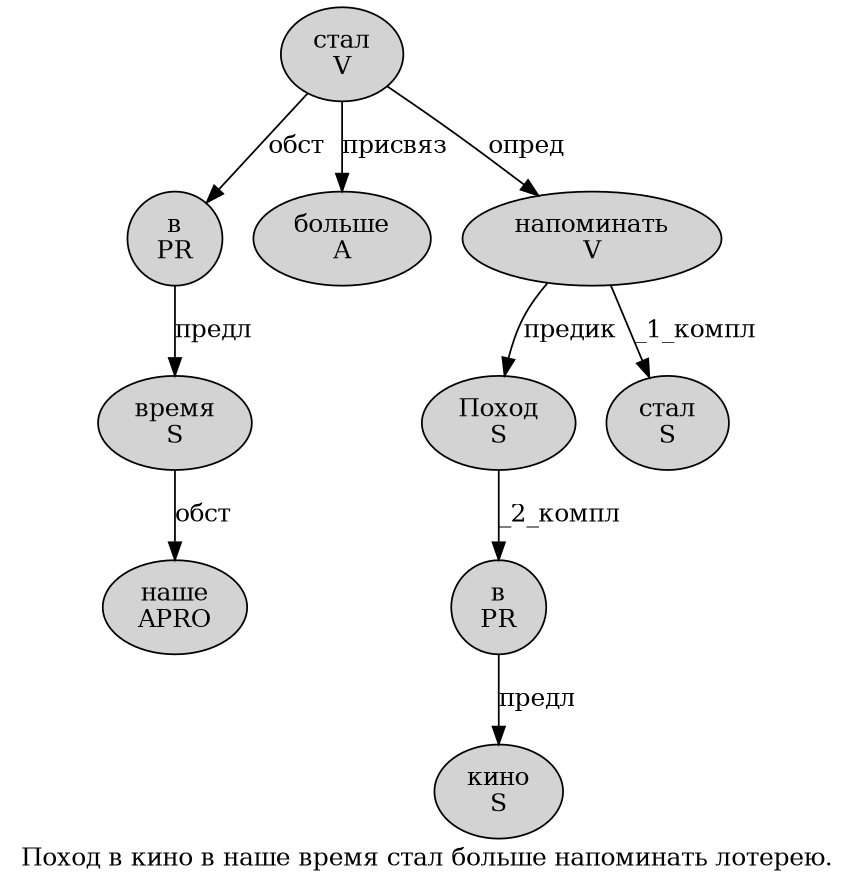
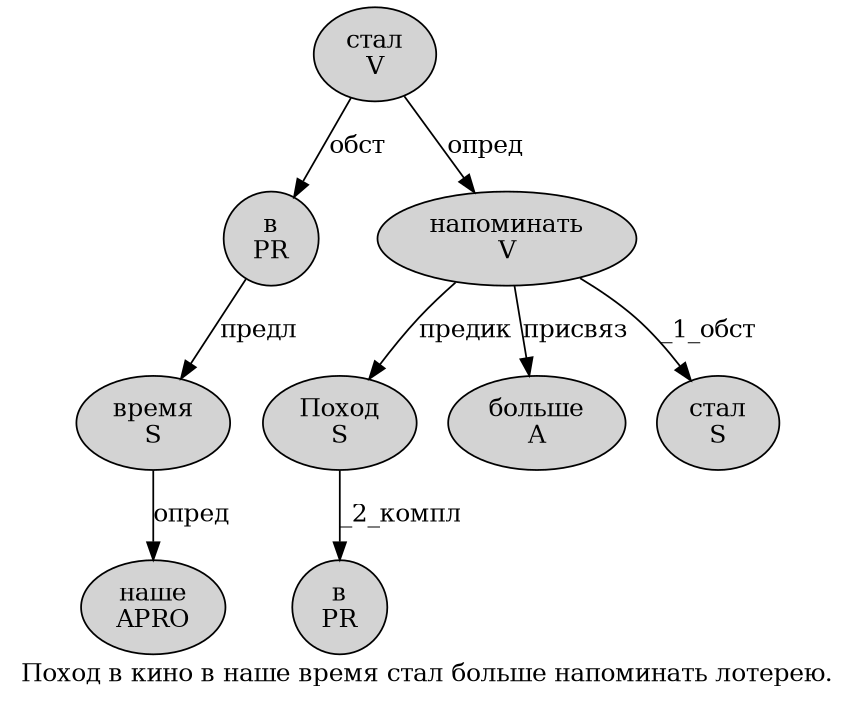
(342, 137) -> (520, 322)
(696, 331) -> (708, 331)
(203, 515) -> (191, 515)
(499, 792) -> none
